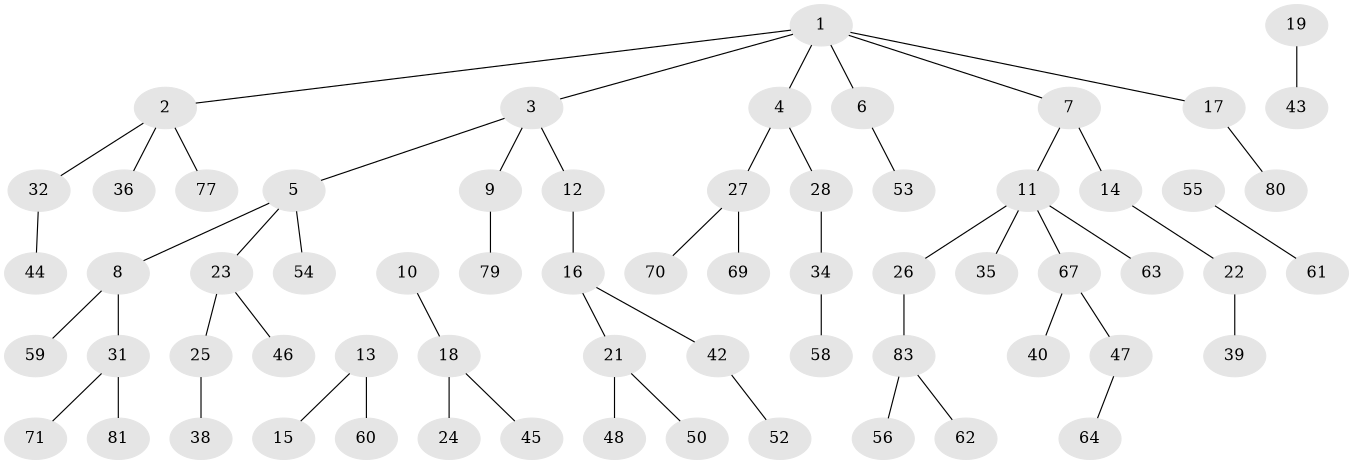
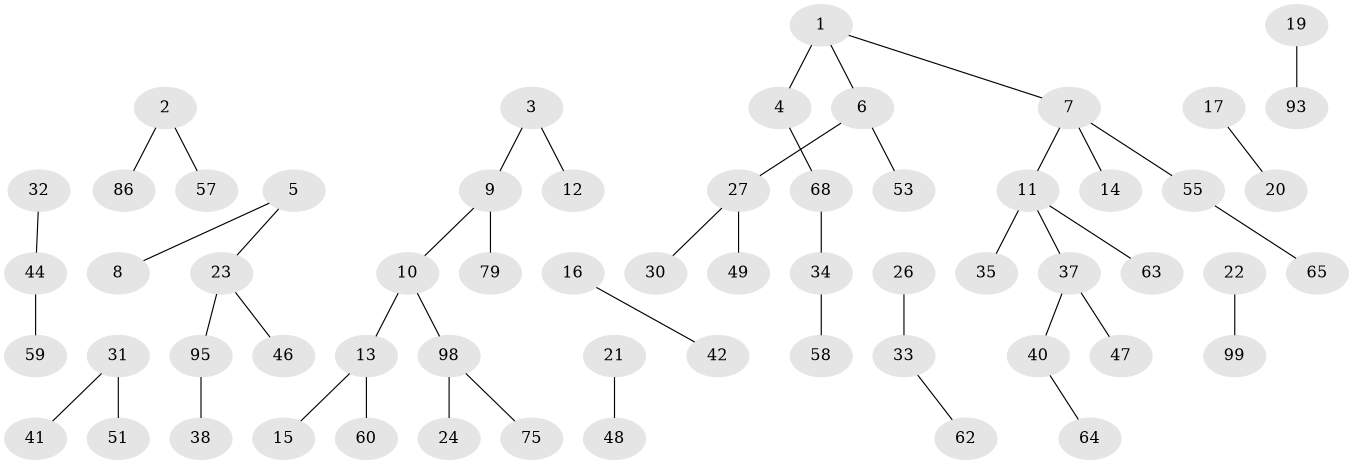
(493, 67) -> none
(677, 67) -> none
(1018, 67) -> none
(1297, 108) -> (1297, 108)
(102, 149) -> none
(413, 149) -> none
(759, 149) -> (807, 145)
none -> (1132, 149)
(124, 191) -> (124, 191)
(207, 191) -> (207, 191)
(821, 191) -> (821, 191)
(1276, 191) -> (1276, 191)
none -> (449, 232)
(573, 232) -> none
(966, 232) -> none
(1173, 232) -> none
(304, 273) -> none
(656, 273) -> (656, 273)
(739, 273) -> (739, 273)
(1069, 273) -> (1069, 273)
(1317, 273) -> (1317, 273)
(77, 315) -> (36, 315)
(118, 315) -> none
none -> (387, 315)
(594, 315) -> none
(201, 356) -> (201, 356)
(449, 356) -> (449, 356)
(904, 356) -> (904, 356)
(1235, 356) -> (1235, 356)
(1106, 397) -> (1064, 397)
(36, 439) -> (36, 439)
(118, 439) -> (118, 439)
(532, 439) -> (532, 439)
(697, 439) -> none
(780, 439) -> none
(883, 439) -> none
